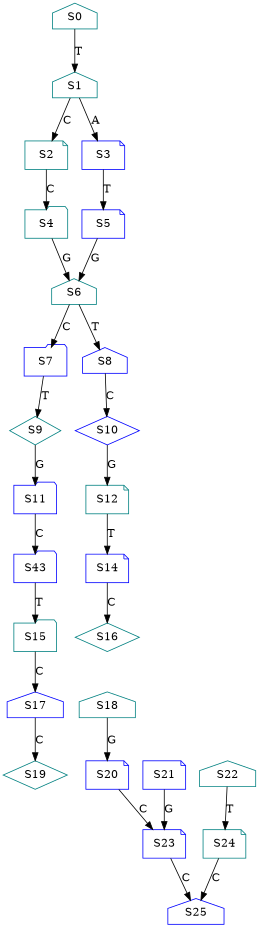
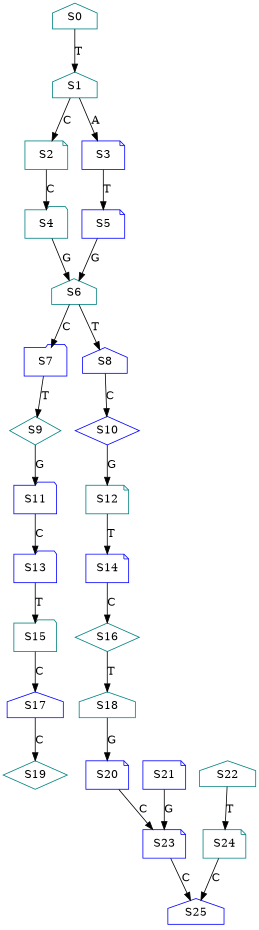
(35, 568) -> (35, 568)
none -> (107, 668)
